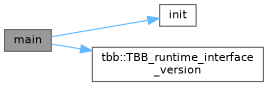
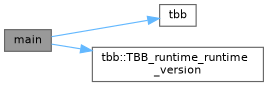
(178, 15) -> (178, 15)
(178, 64) -> (178, 64)
